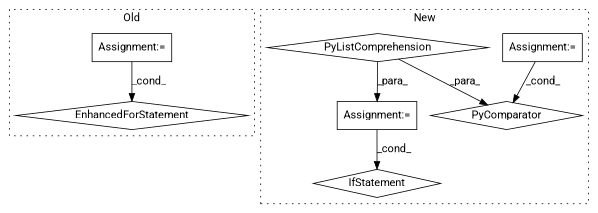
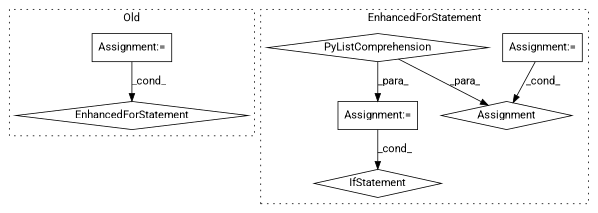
(425, 18) -> (425, 18)
(507, 116) -> (507, 116)
